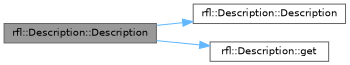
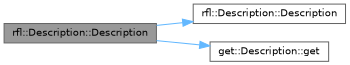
(269, 52) -> (269, 52)
